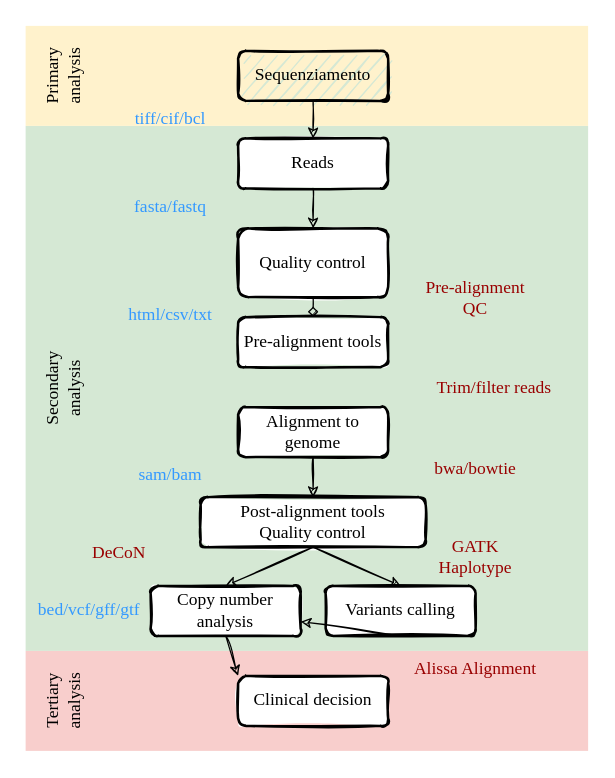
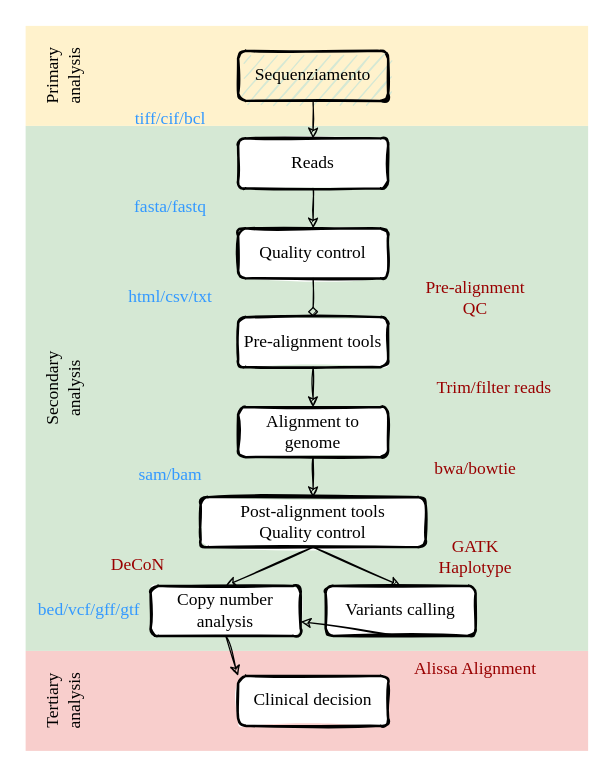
(313, 263) -> (313, 253)
(171, 316) -> (171, 297)
none -> (313, 384)
(119, 553) -> (138, 566)
